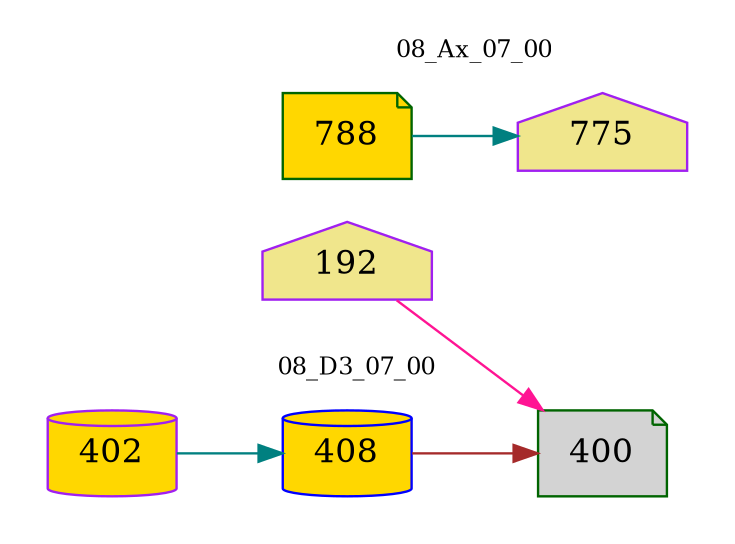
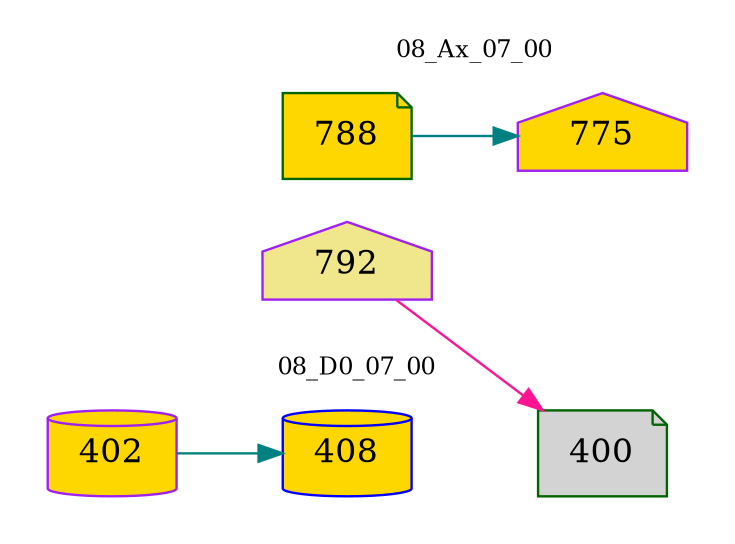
(602, 136) -> (602, 136)
(347, 265) -> (347, 265)
(357, 369) -> (357, 369)
(463, 453) -> none
